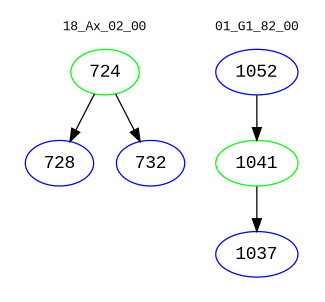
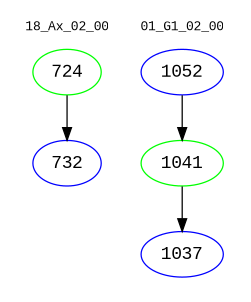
(257, 27) -> (183, 27)
(59, 163) -> none
